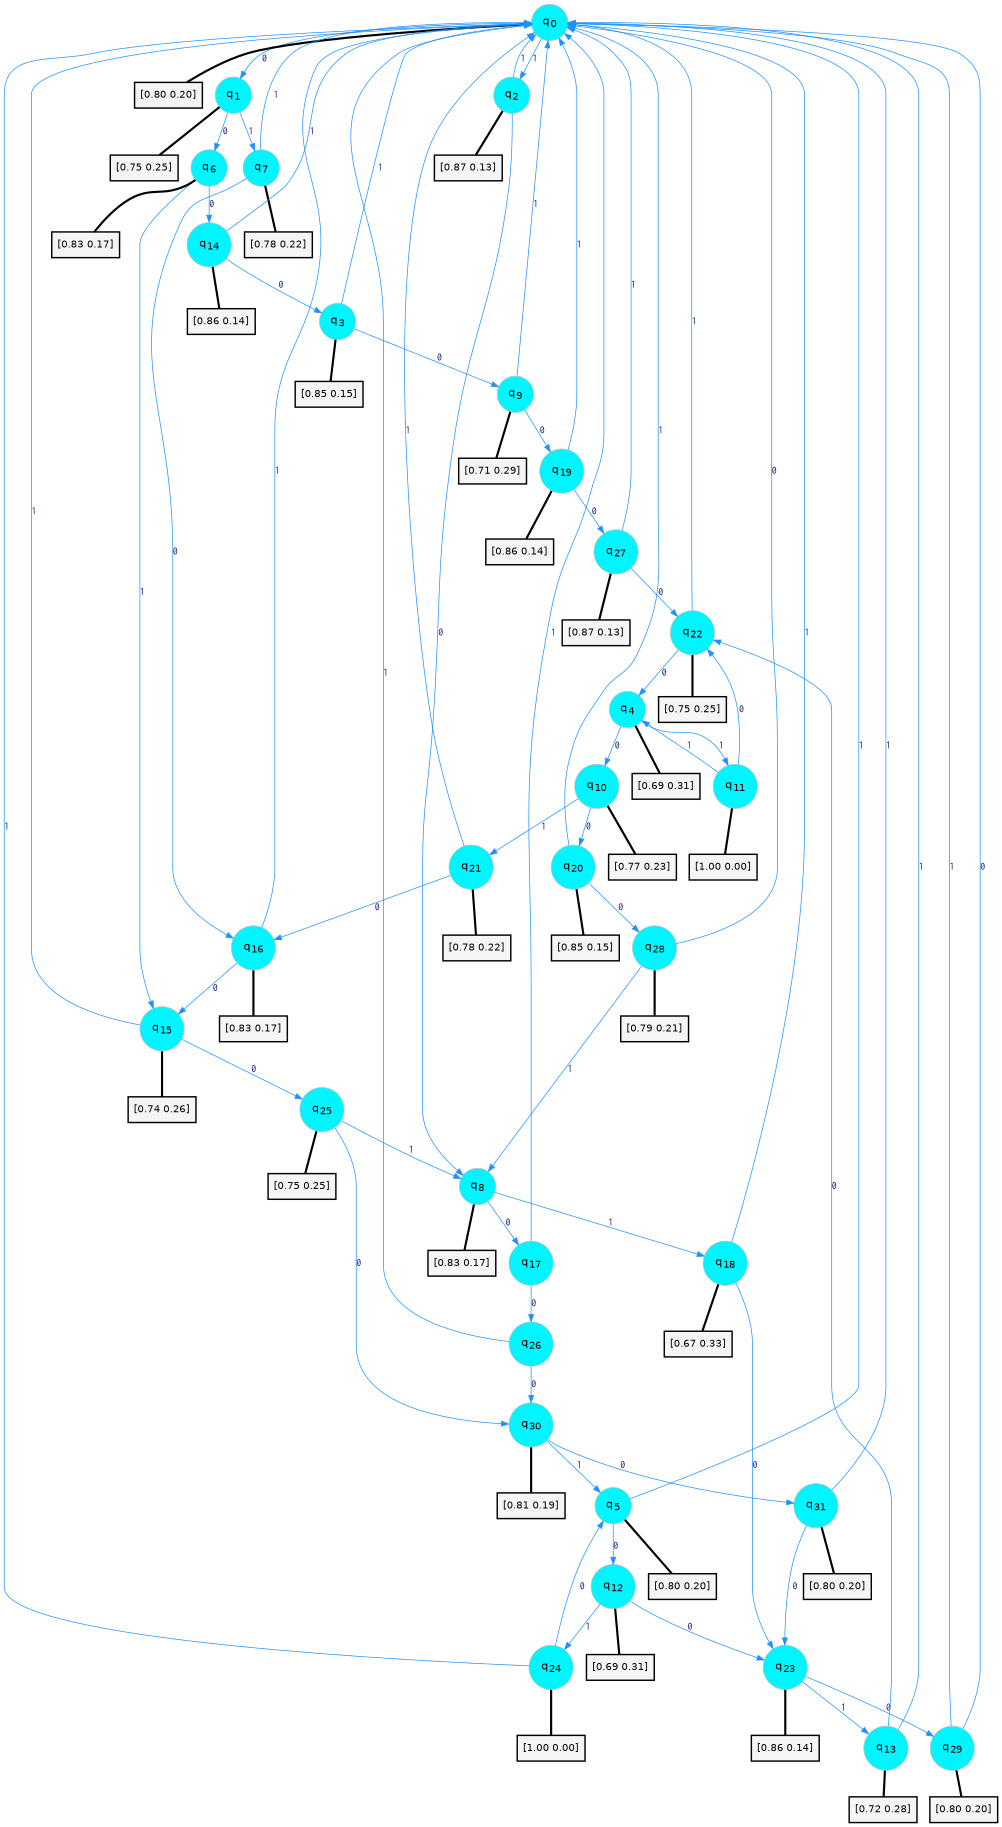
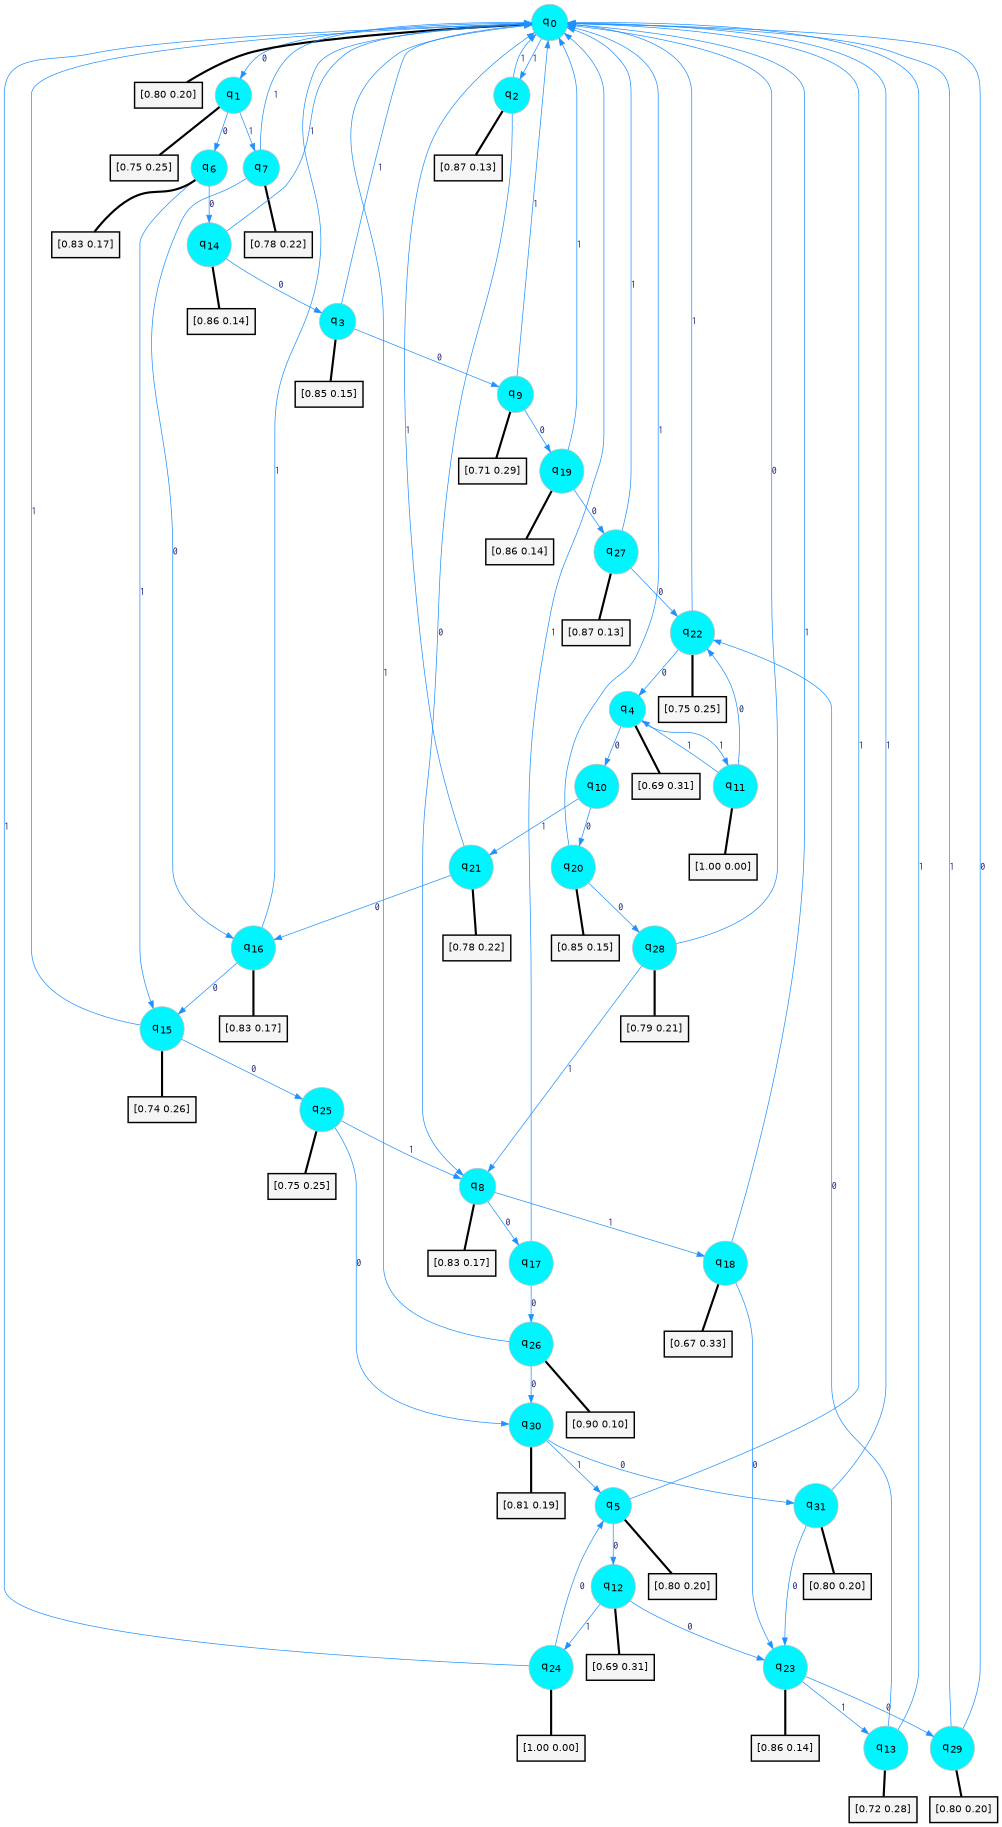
(642, 867) -> none
none -> (600, 1425)
